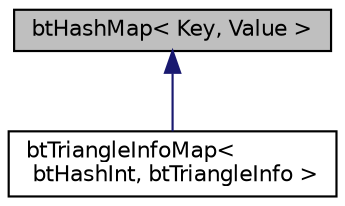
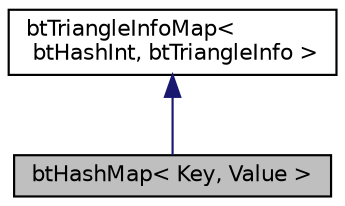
(173, 102) -> (173, 126)
